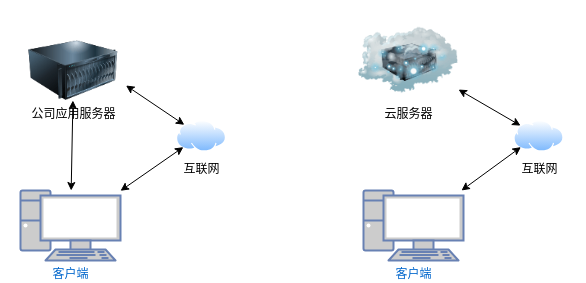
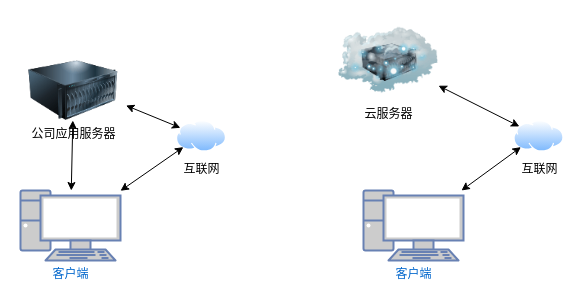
(409, 61) -> (389, 61)
(74, 71) -> (74, 91)
